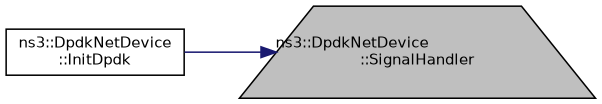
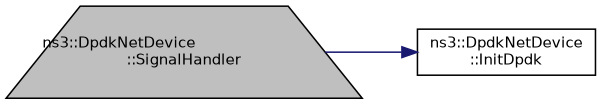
(223, 52) -> (363, 52)
